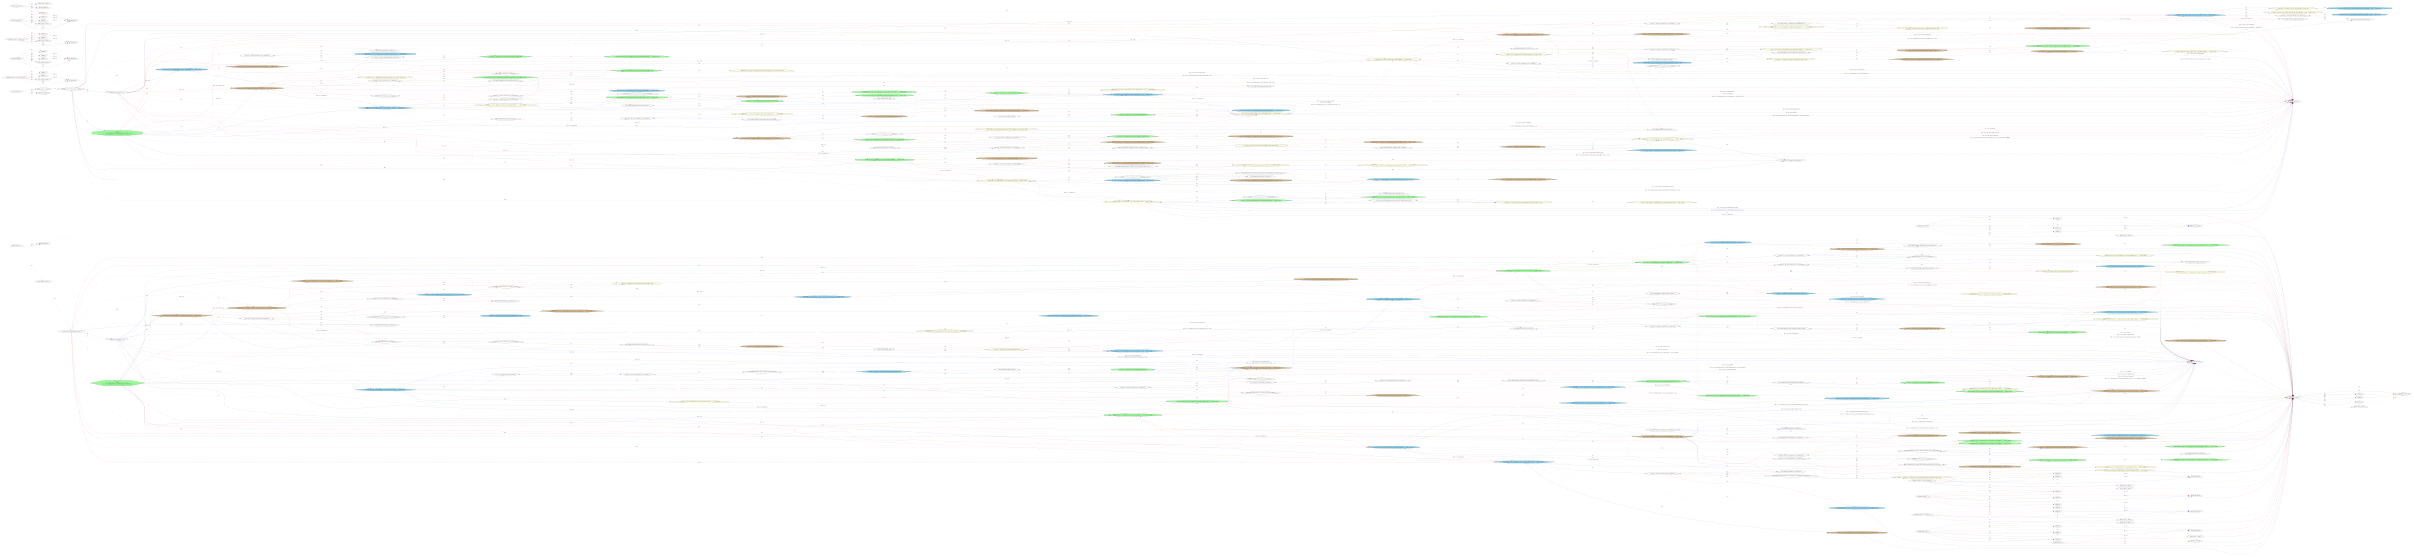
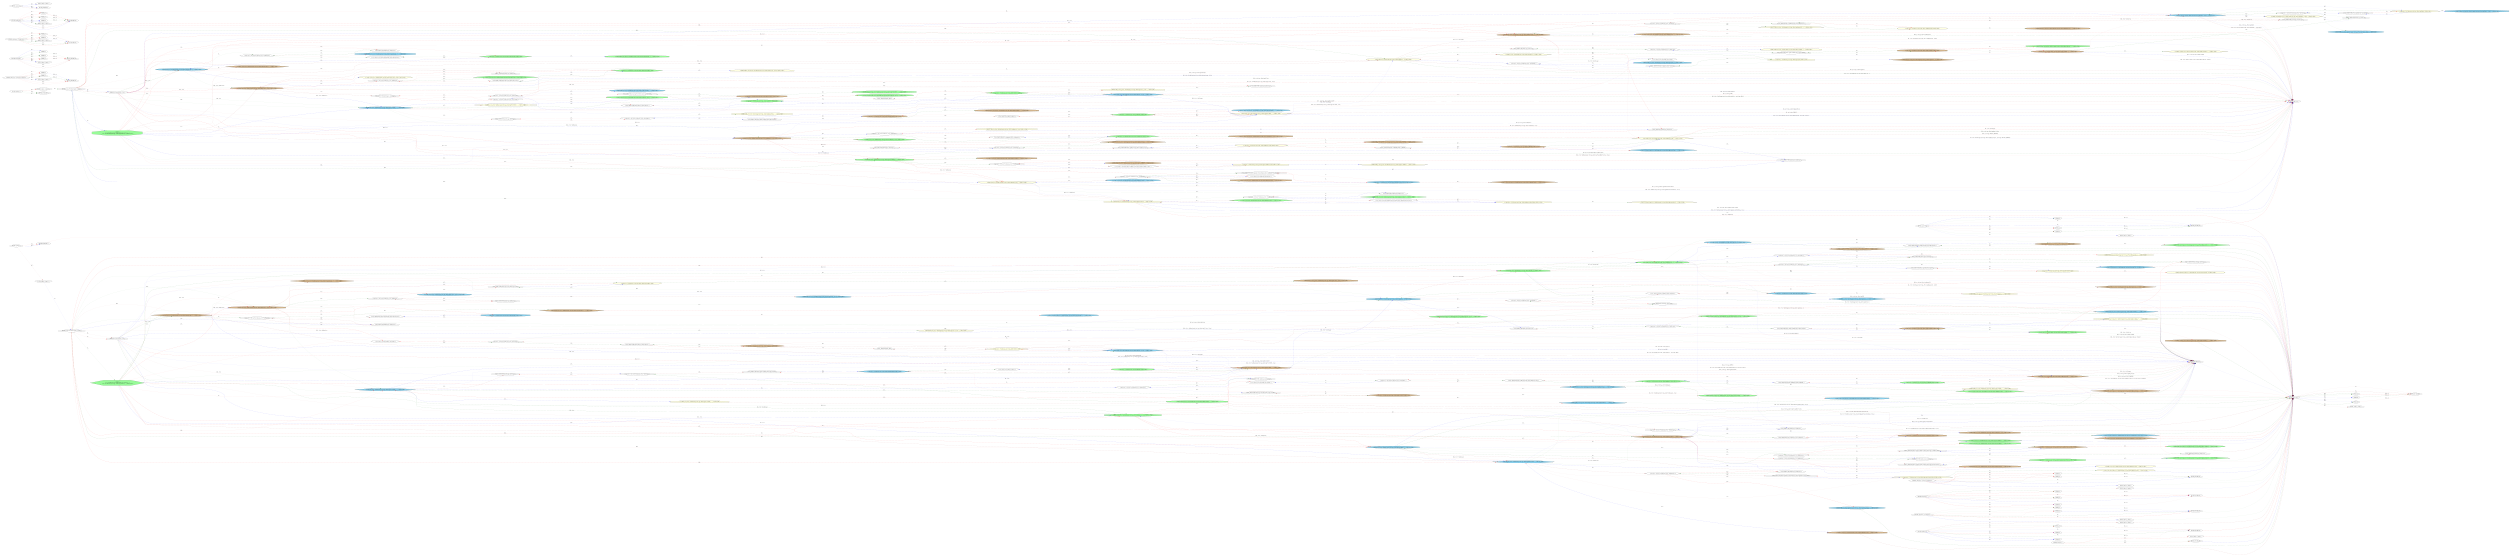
none -> (2356, 13)
